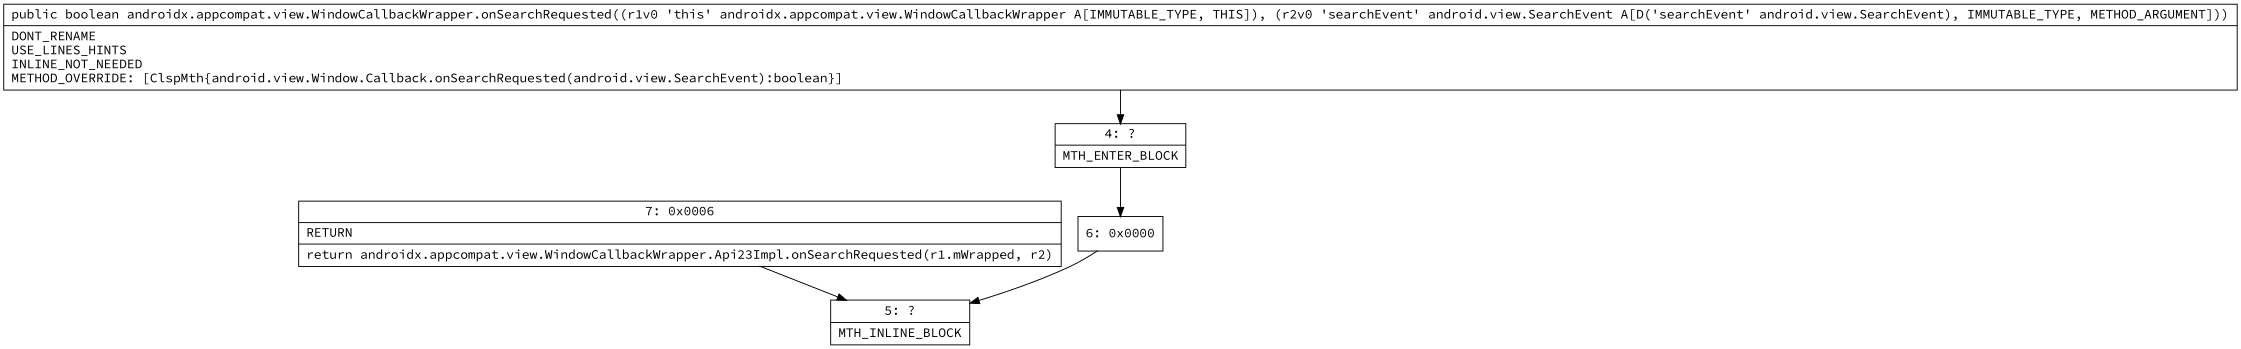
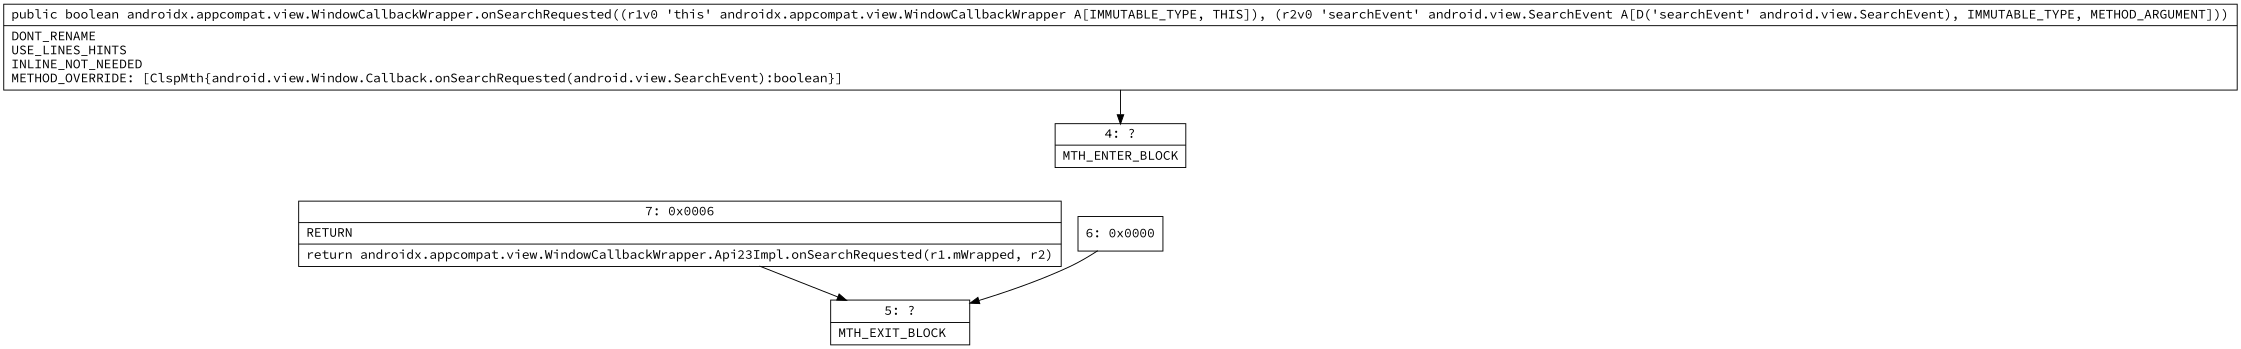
(1120, 187) -> none
(900, 333) -> (892, 333)
